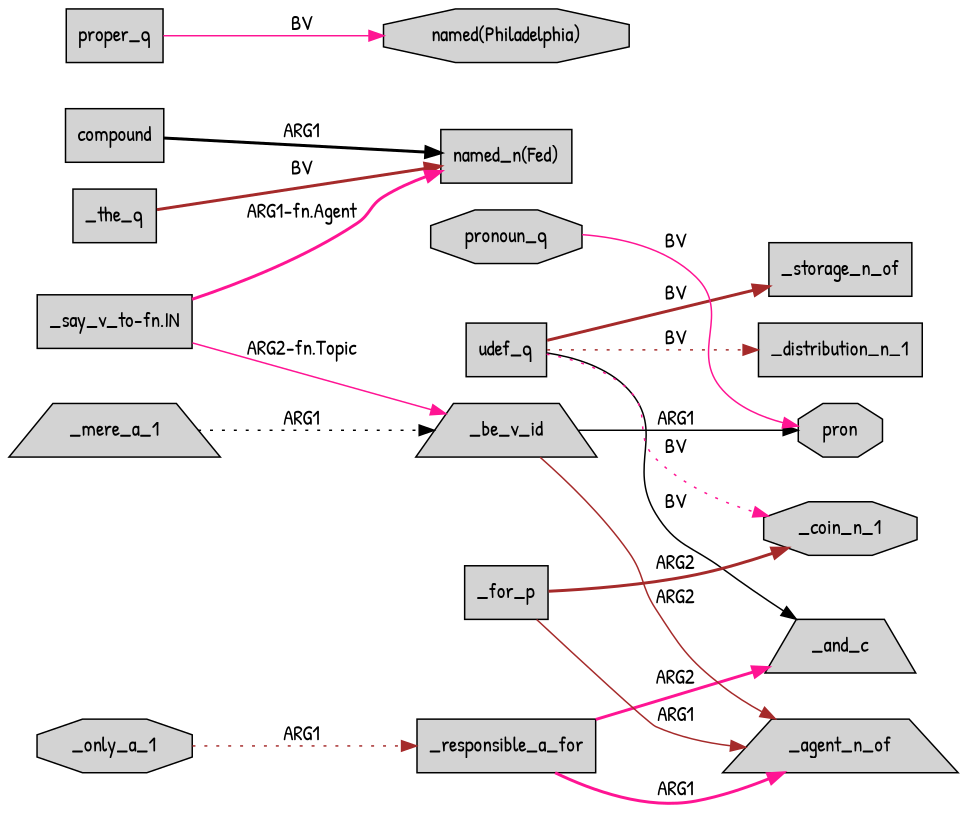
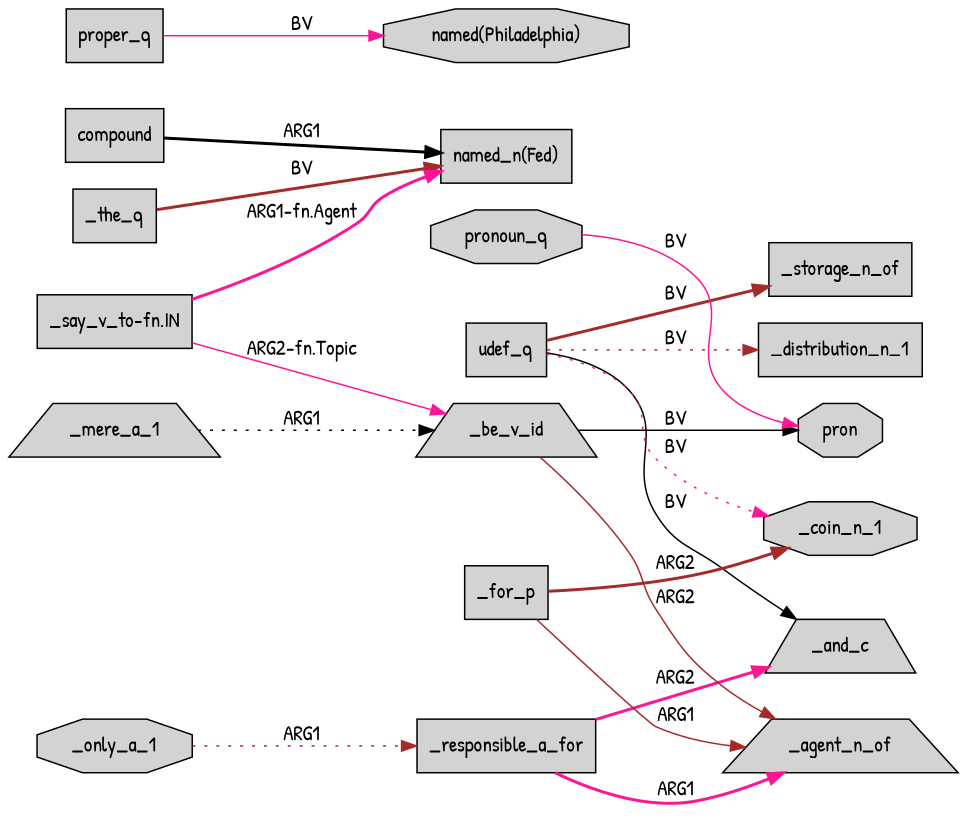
(676, 419) -> (676, 419)
